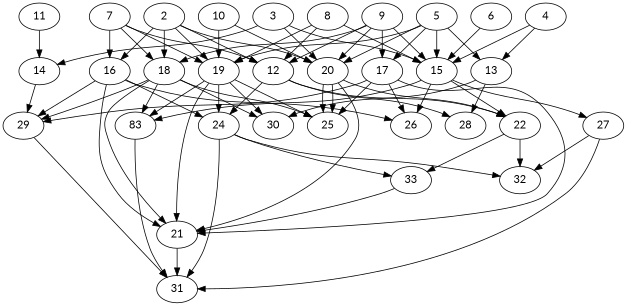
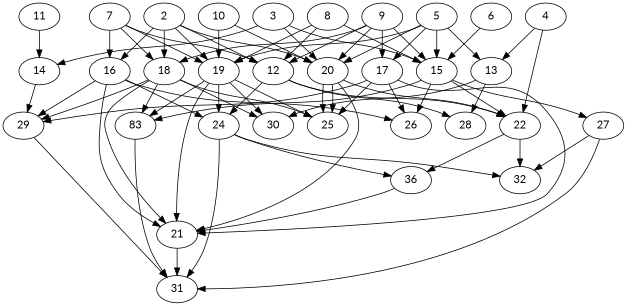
(495, 42) -> (534, 67)
(411, 180) -> (411, 180)
